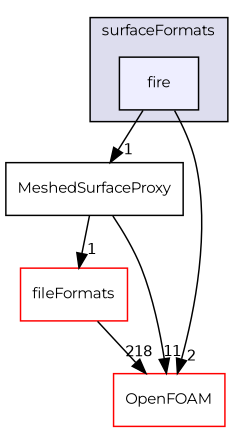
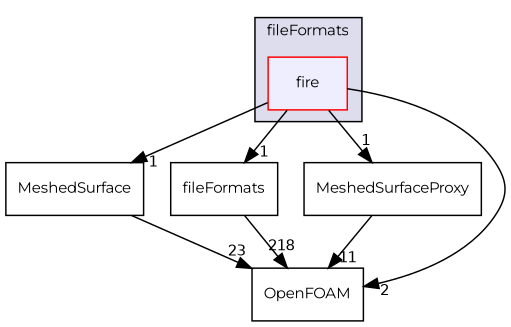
(159, 32) -> (308, 32)
(159, 84) -> (308, 84)
none -> (75, 189)
(86, 235) -> (270, 131)
(74, 295) -> (224, 189)
(169, 400) -> (308, 295)
